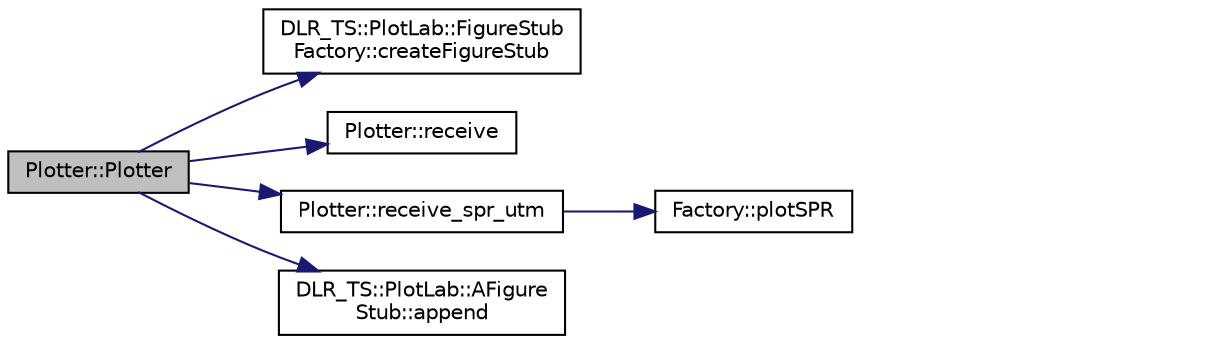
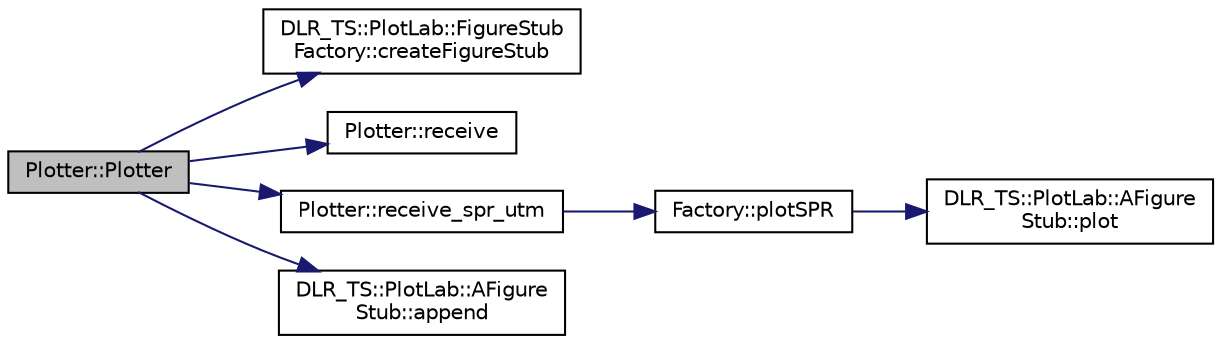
none -> (1070, 212)
